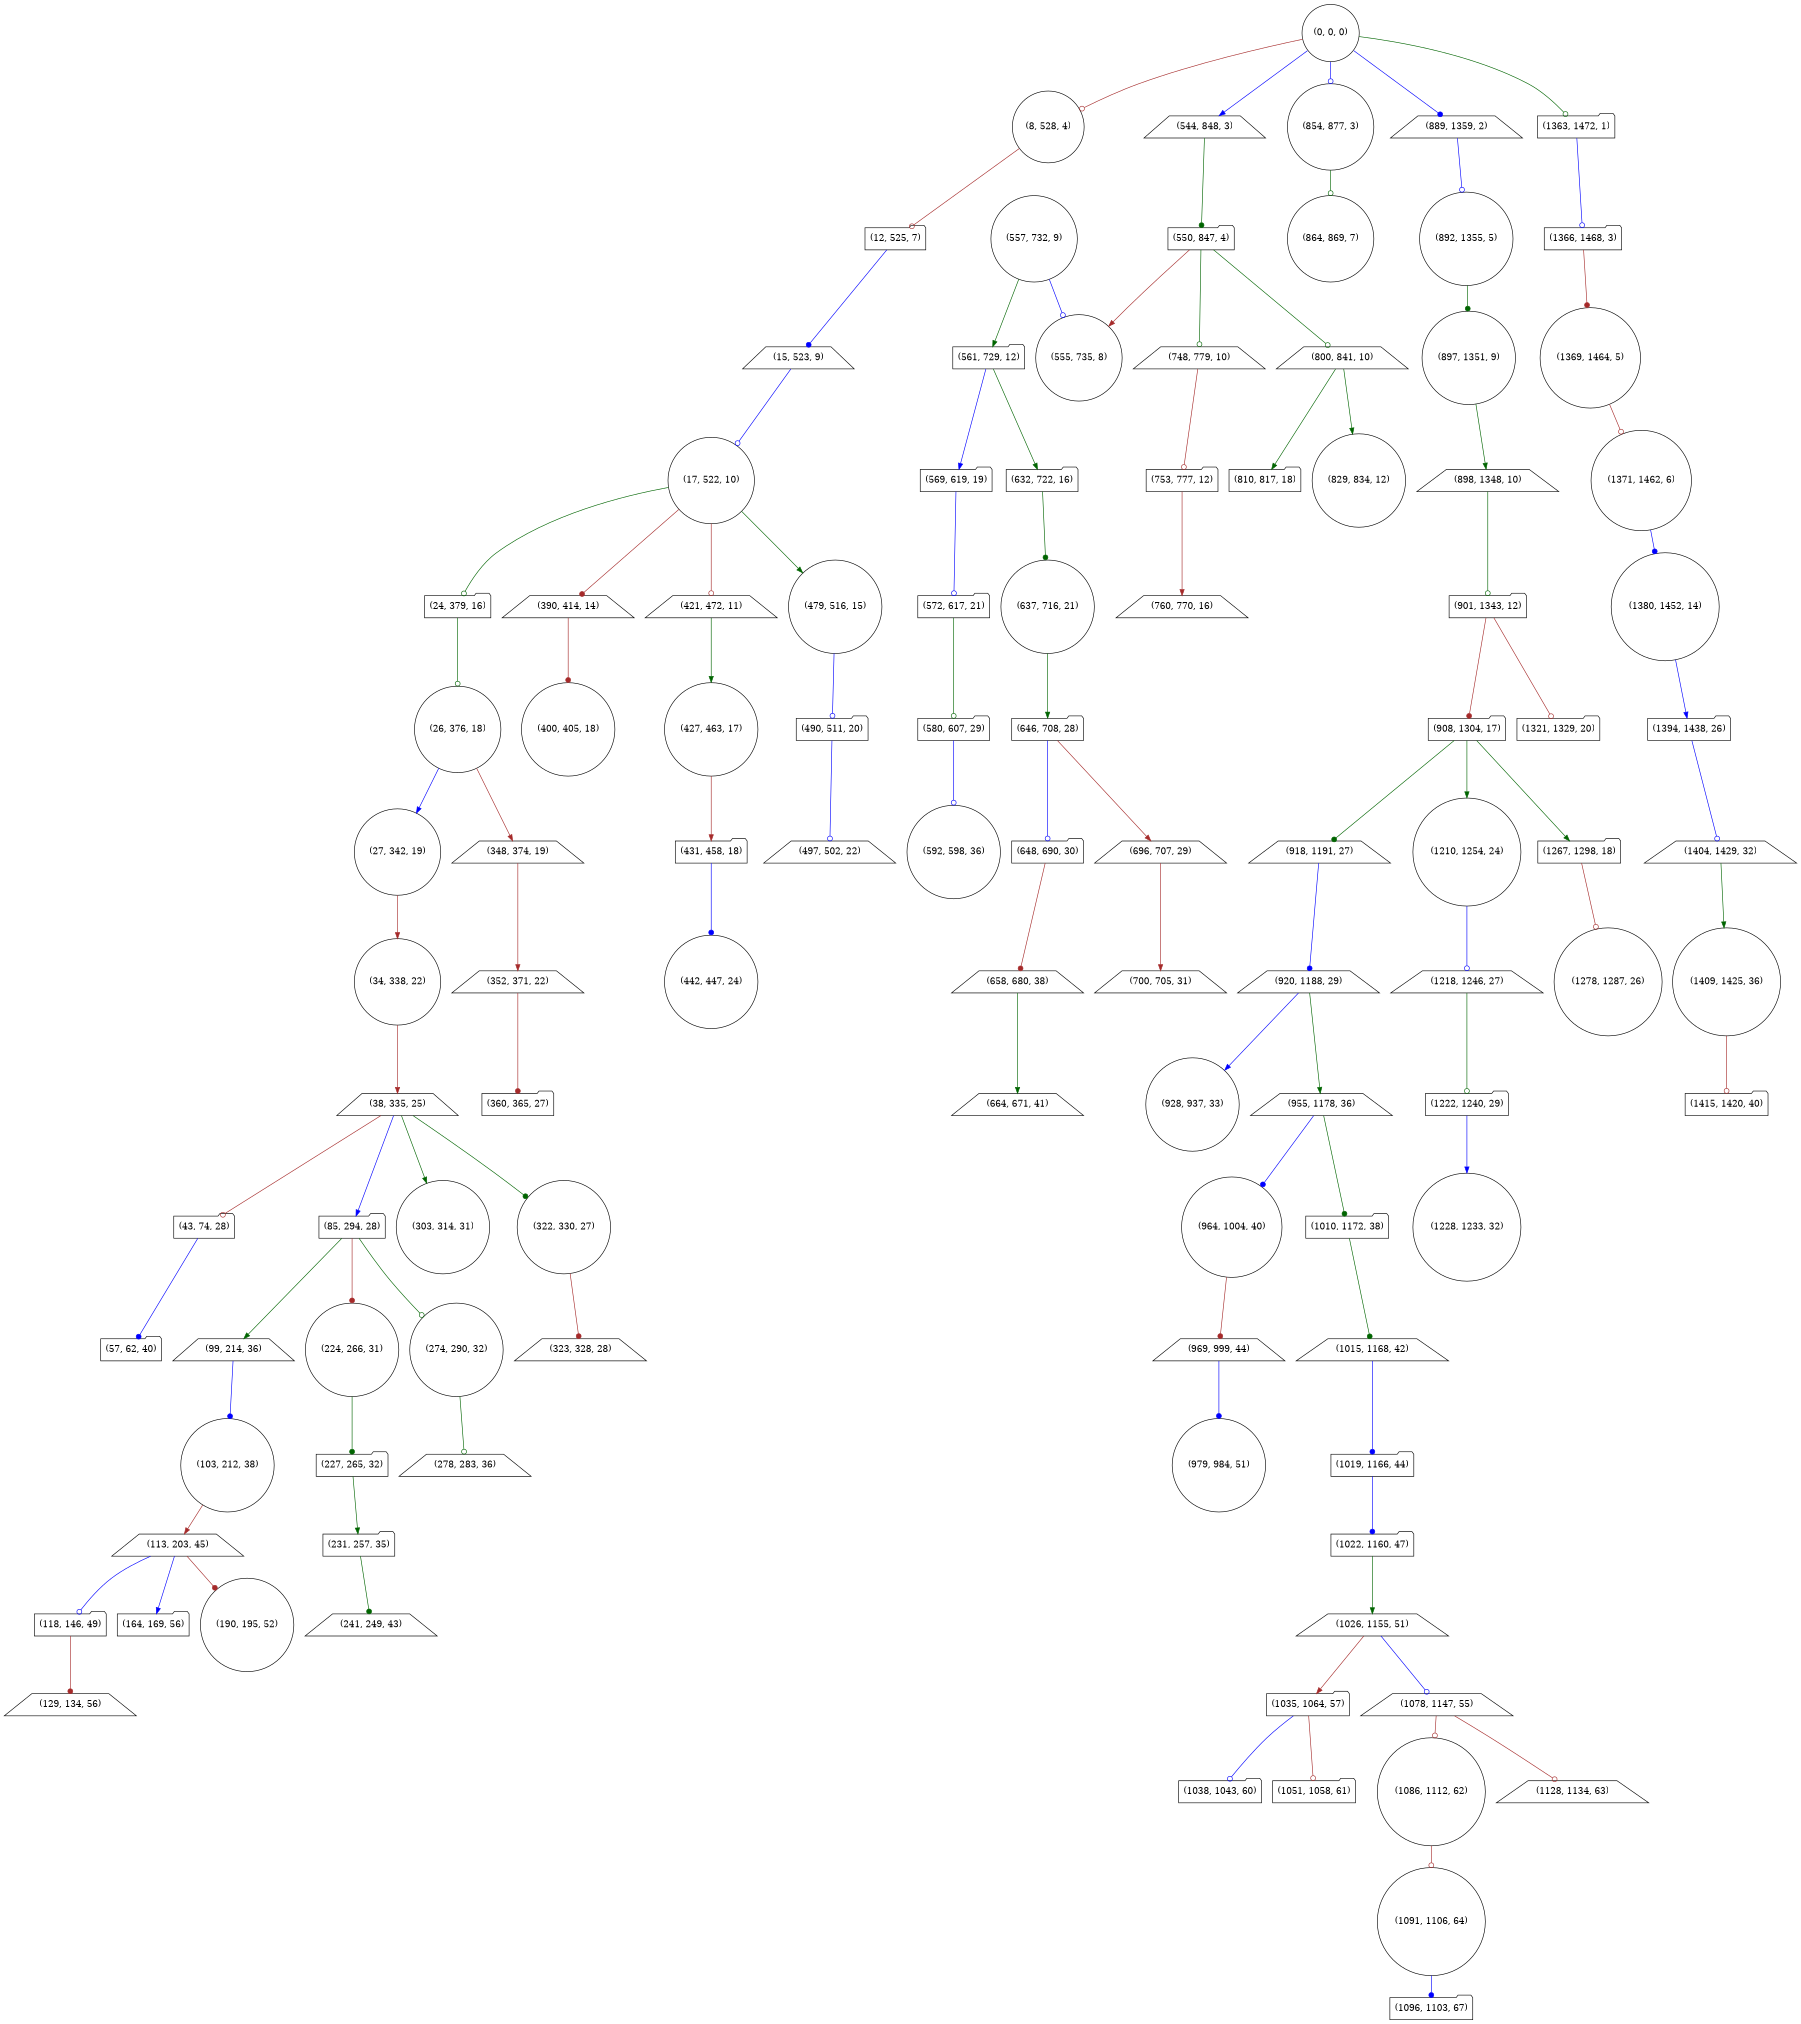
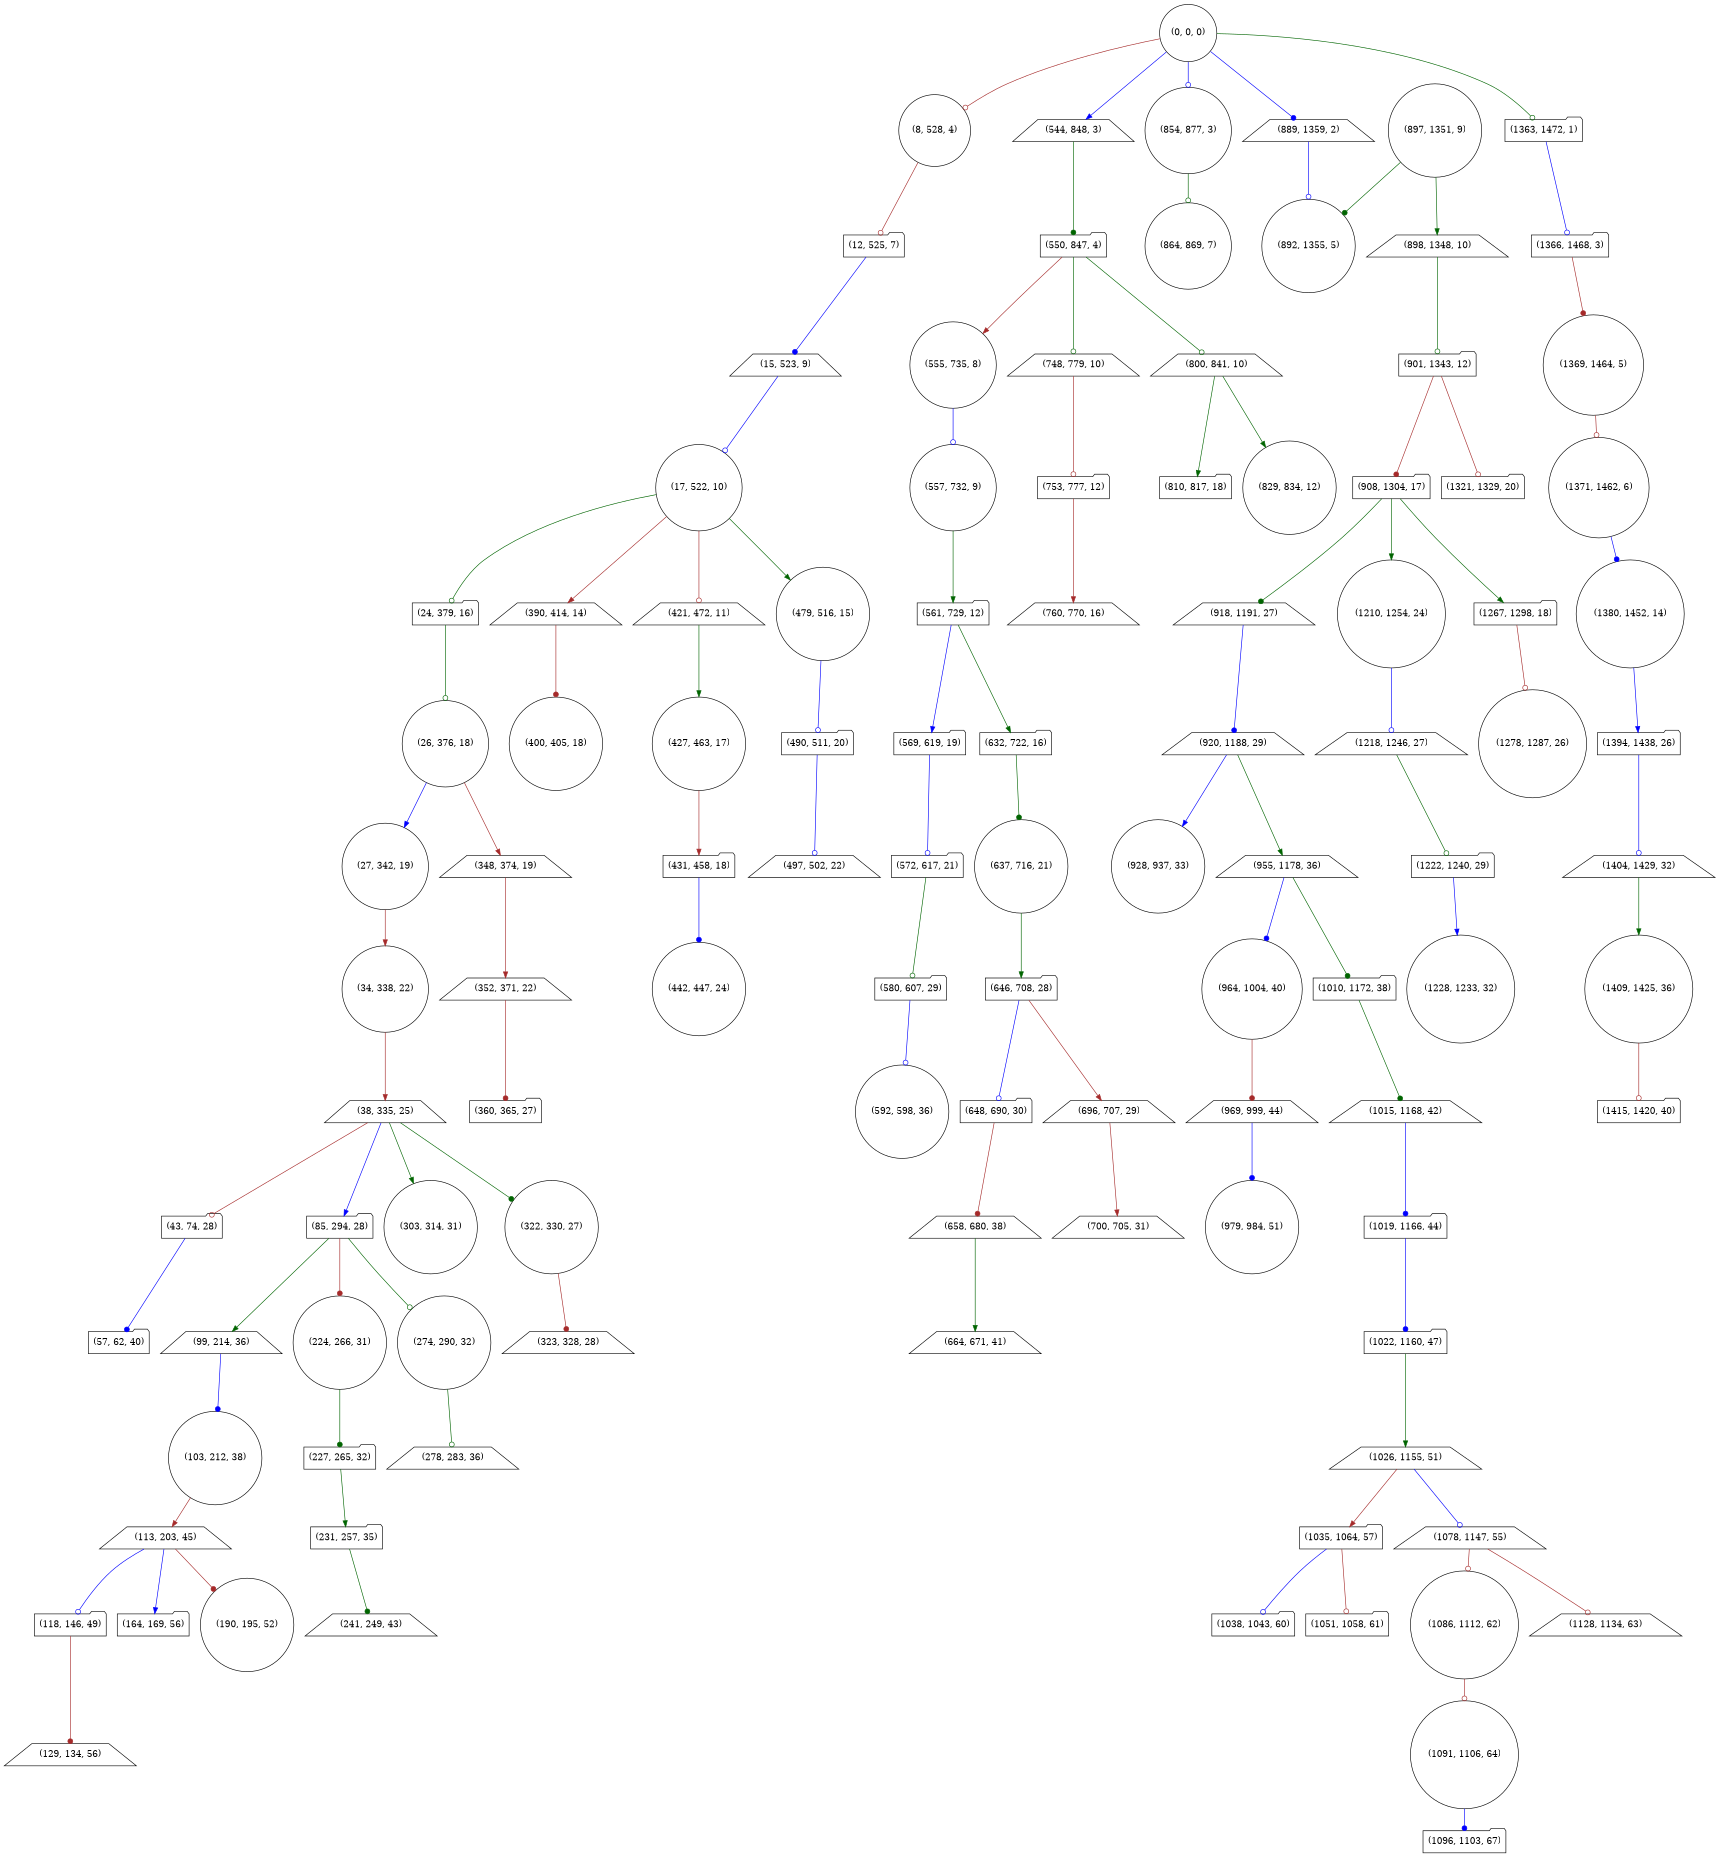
(1056, 296) -> (953, 424)
(1467, 296) -> (1374, 187)
(631, 551) -> (620, 558)
